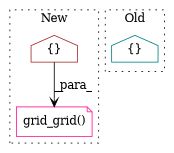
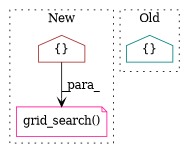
(54, 122) -> (62, 122)
